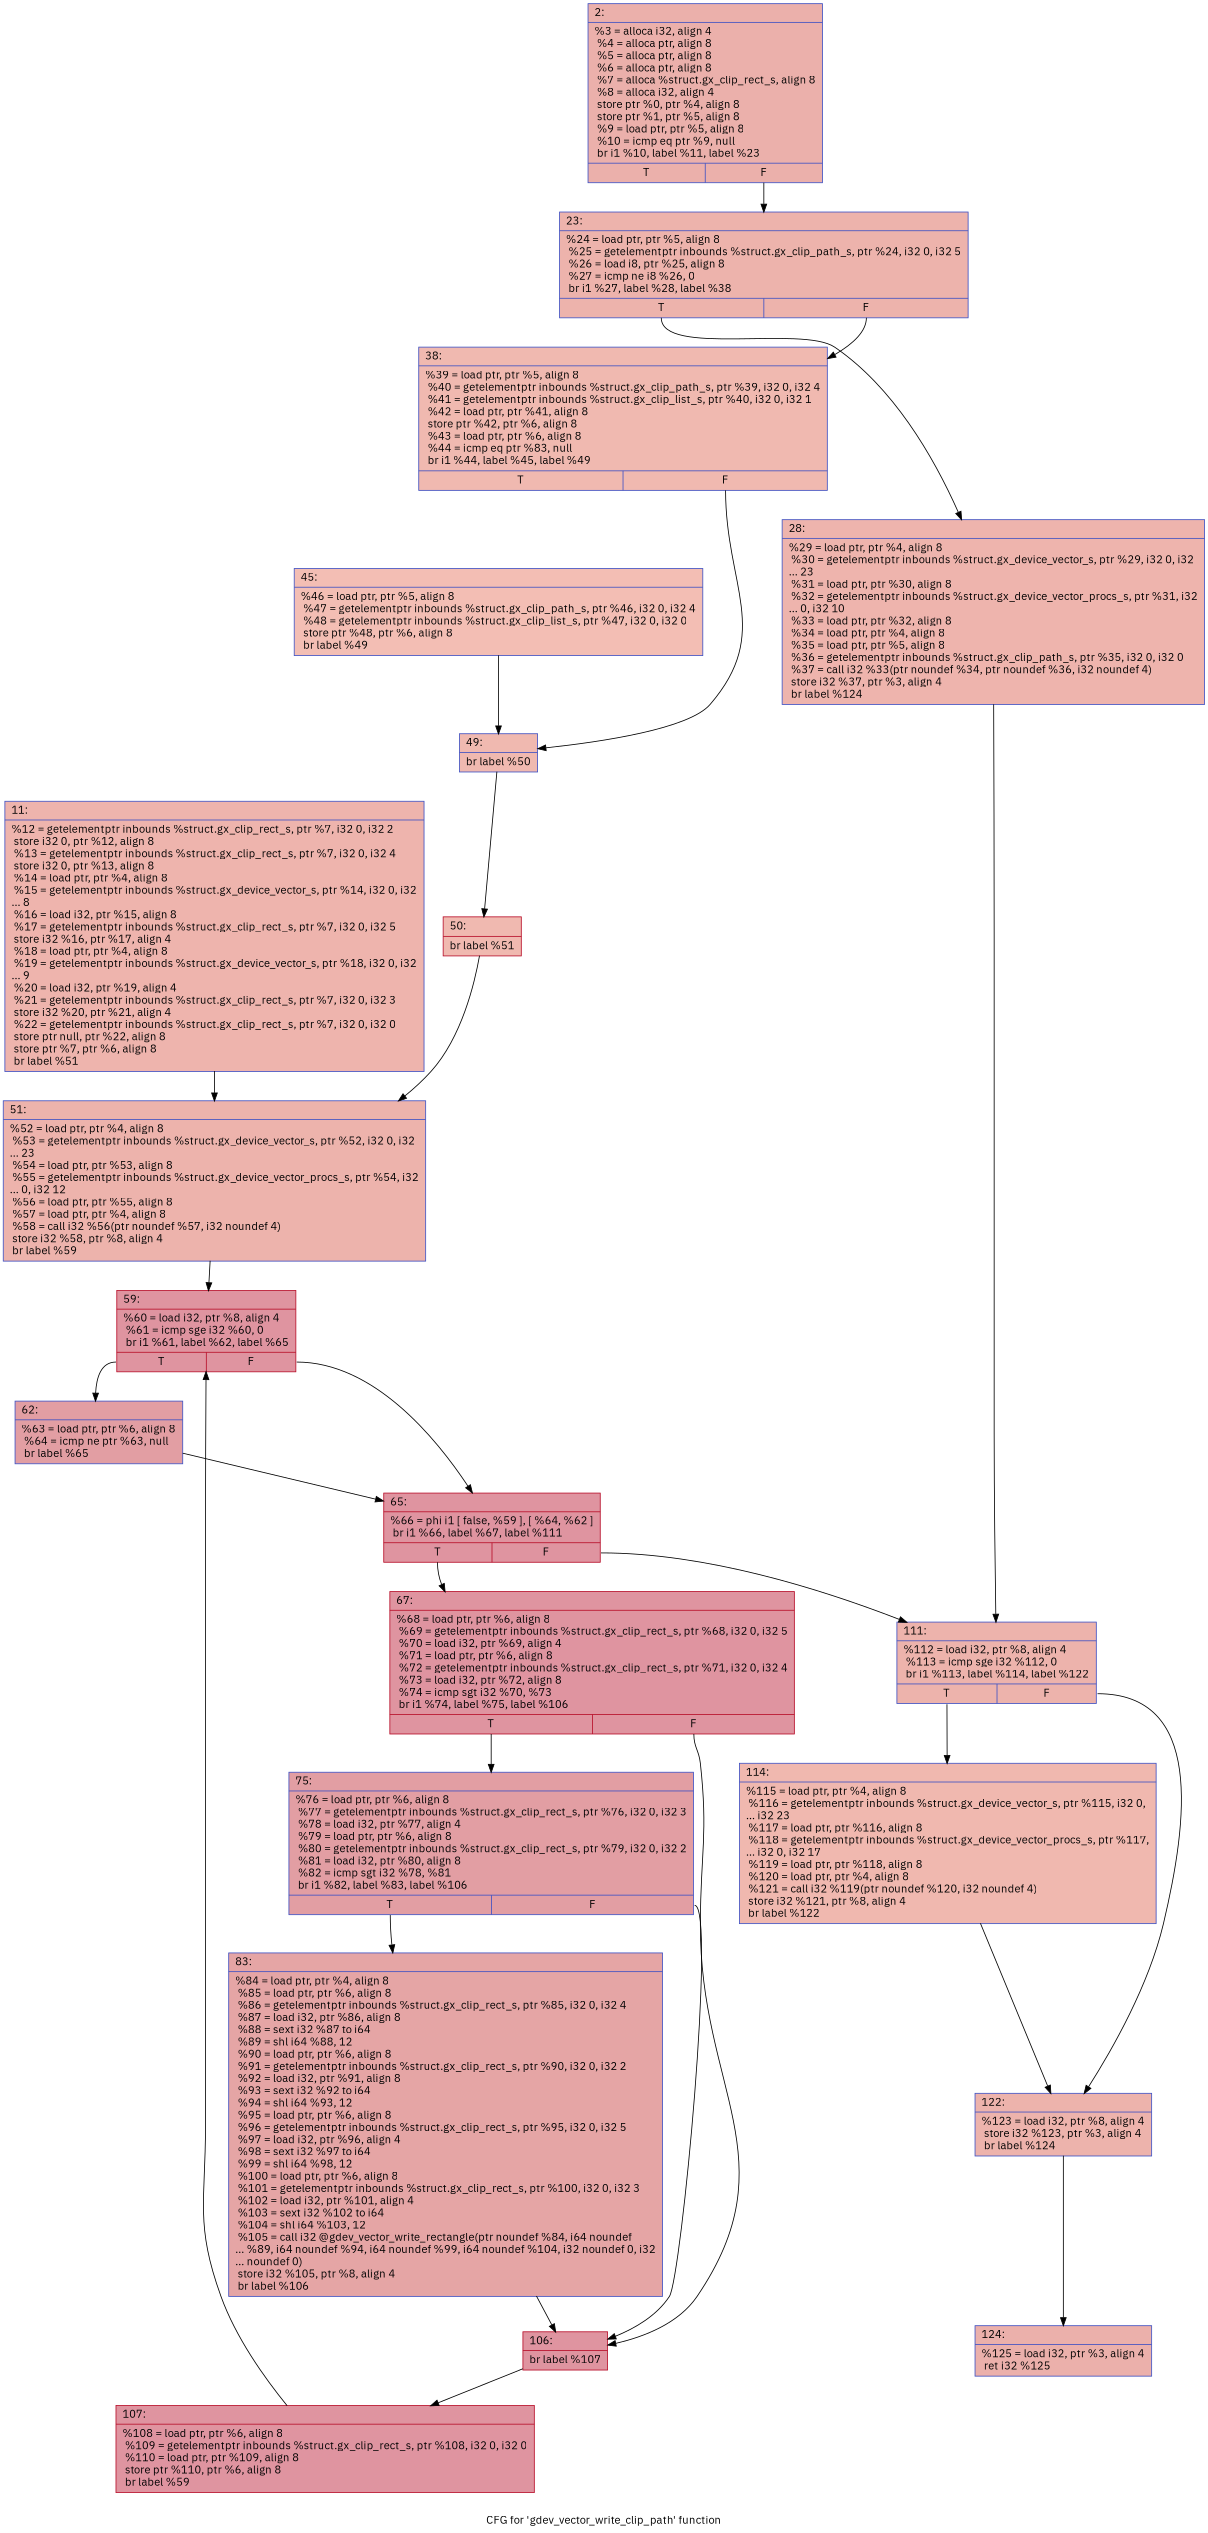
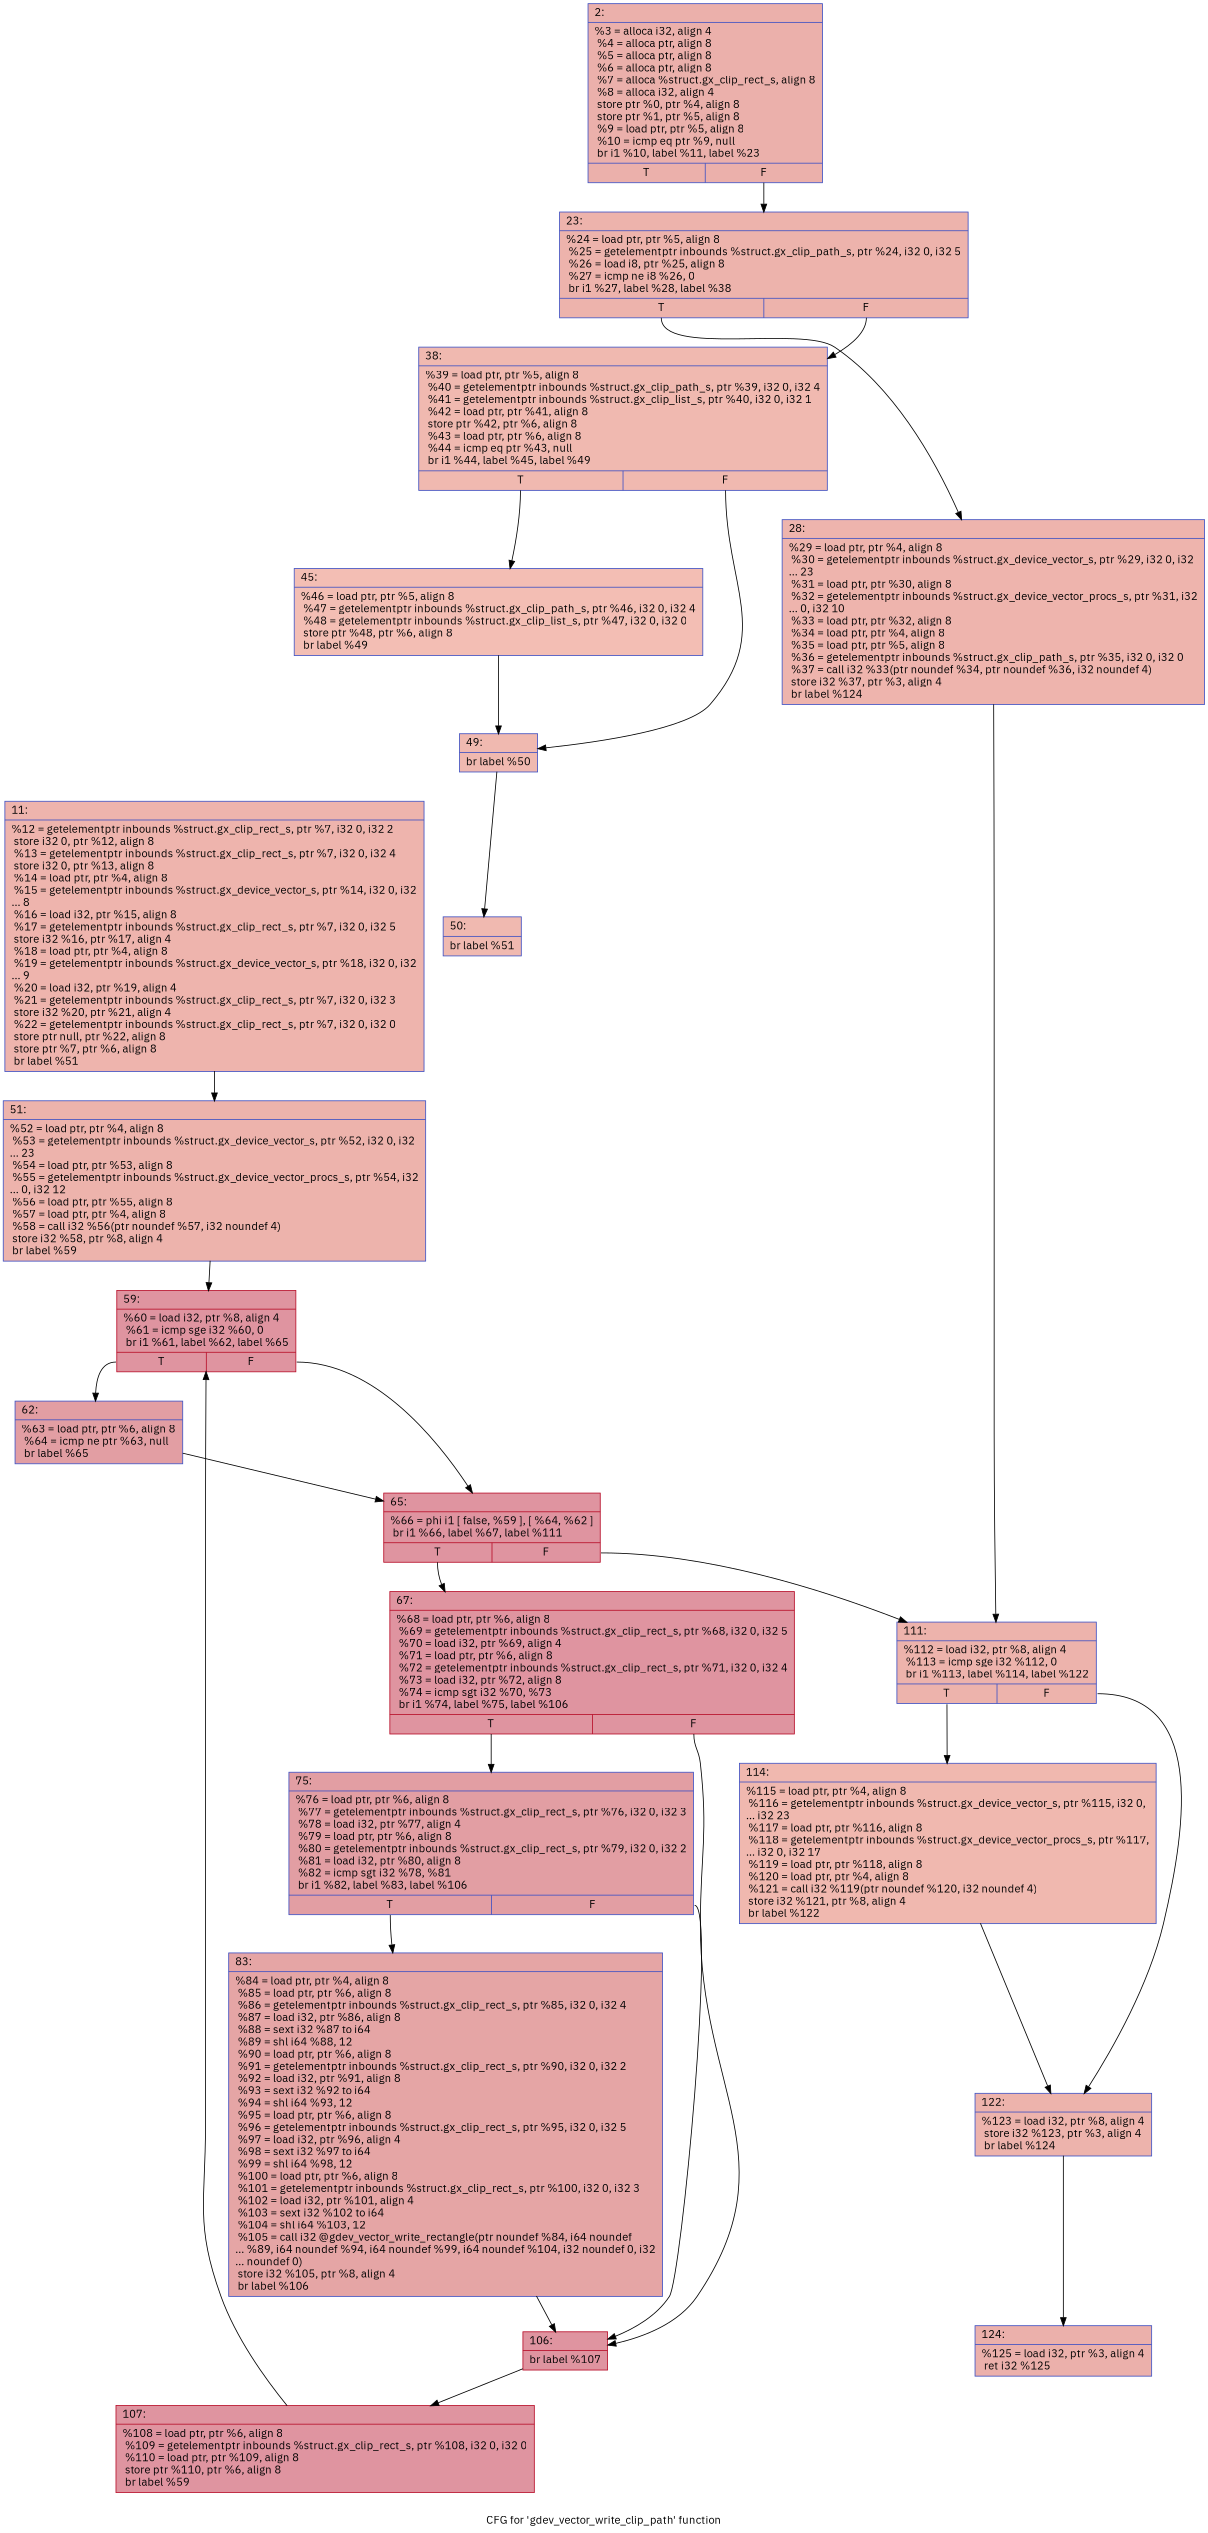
(499, 448) -> (499, 448)
none -> (518, 526)
(482, 936) -> (482, 936)
(456, 1033) -> none
